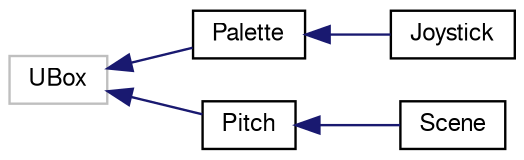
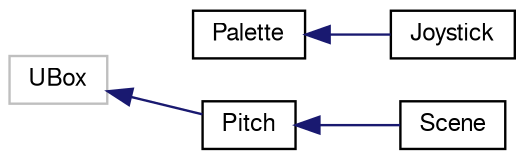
(162, 55) -> none
